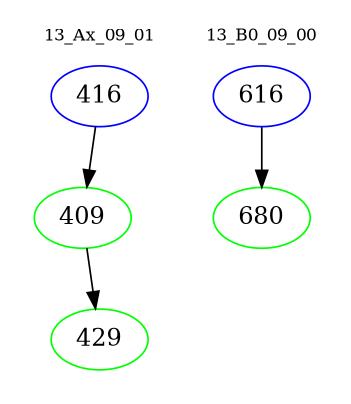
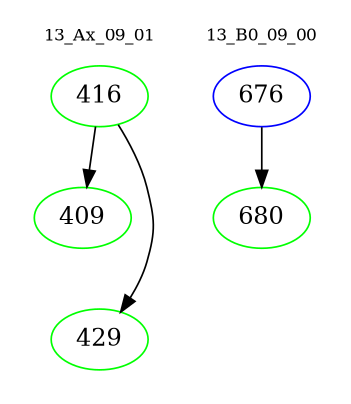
(100, 96) -> (100, 96)
(262, 96) -> (262, 96)
(90, 270) -> (152, 210)
